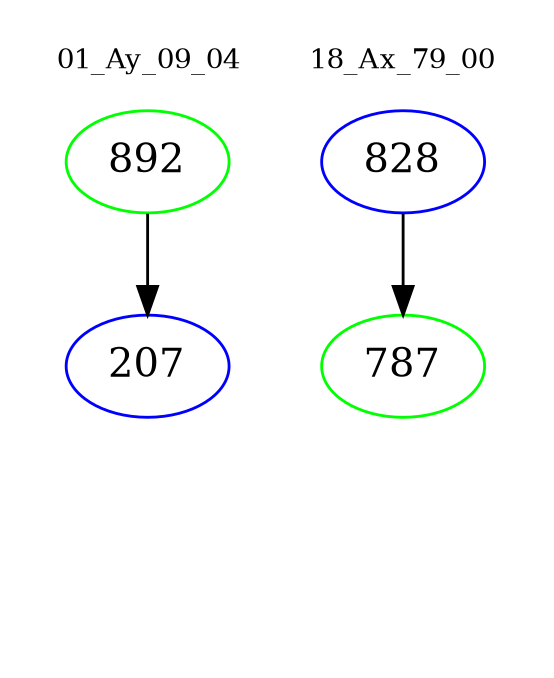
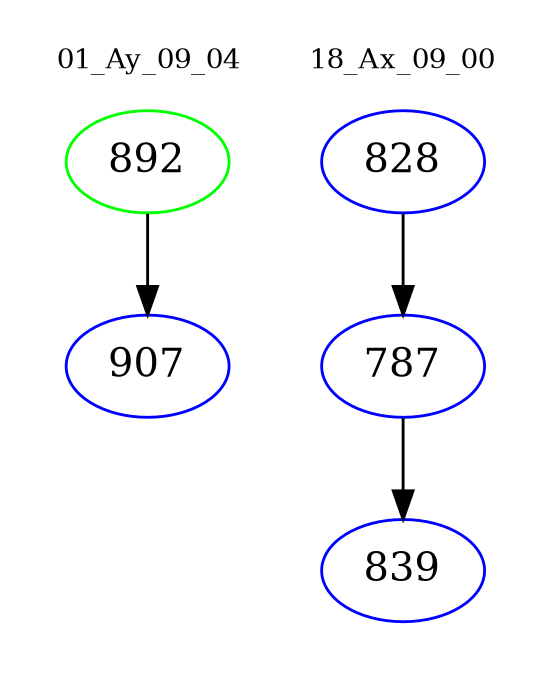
(403, 61) -> (403, 61)
(148, 366) -> (148, 366)
(403, 366) -> (403, 366)
none -> (403, 571)
